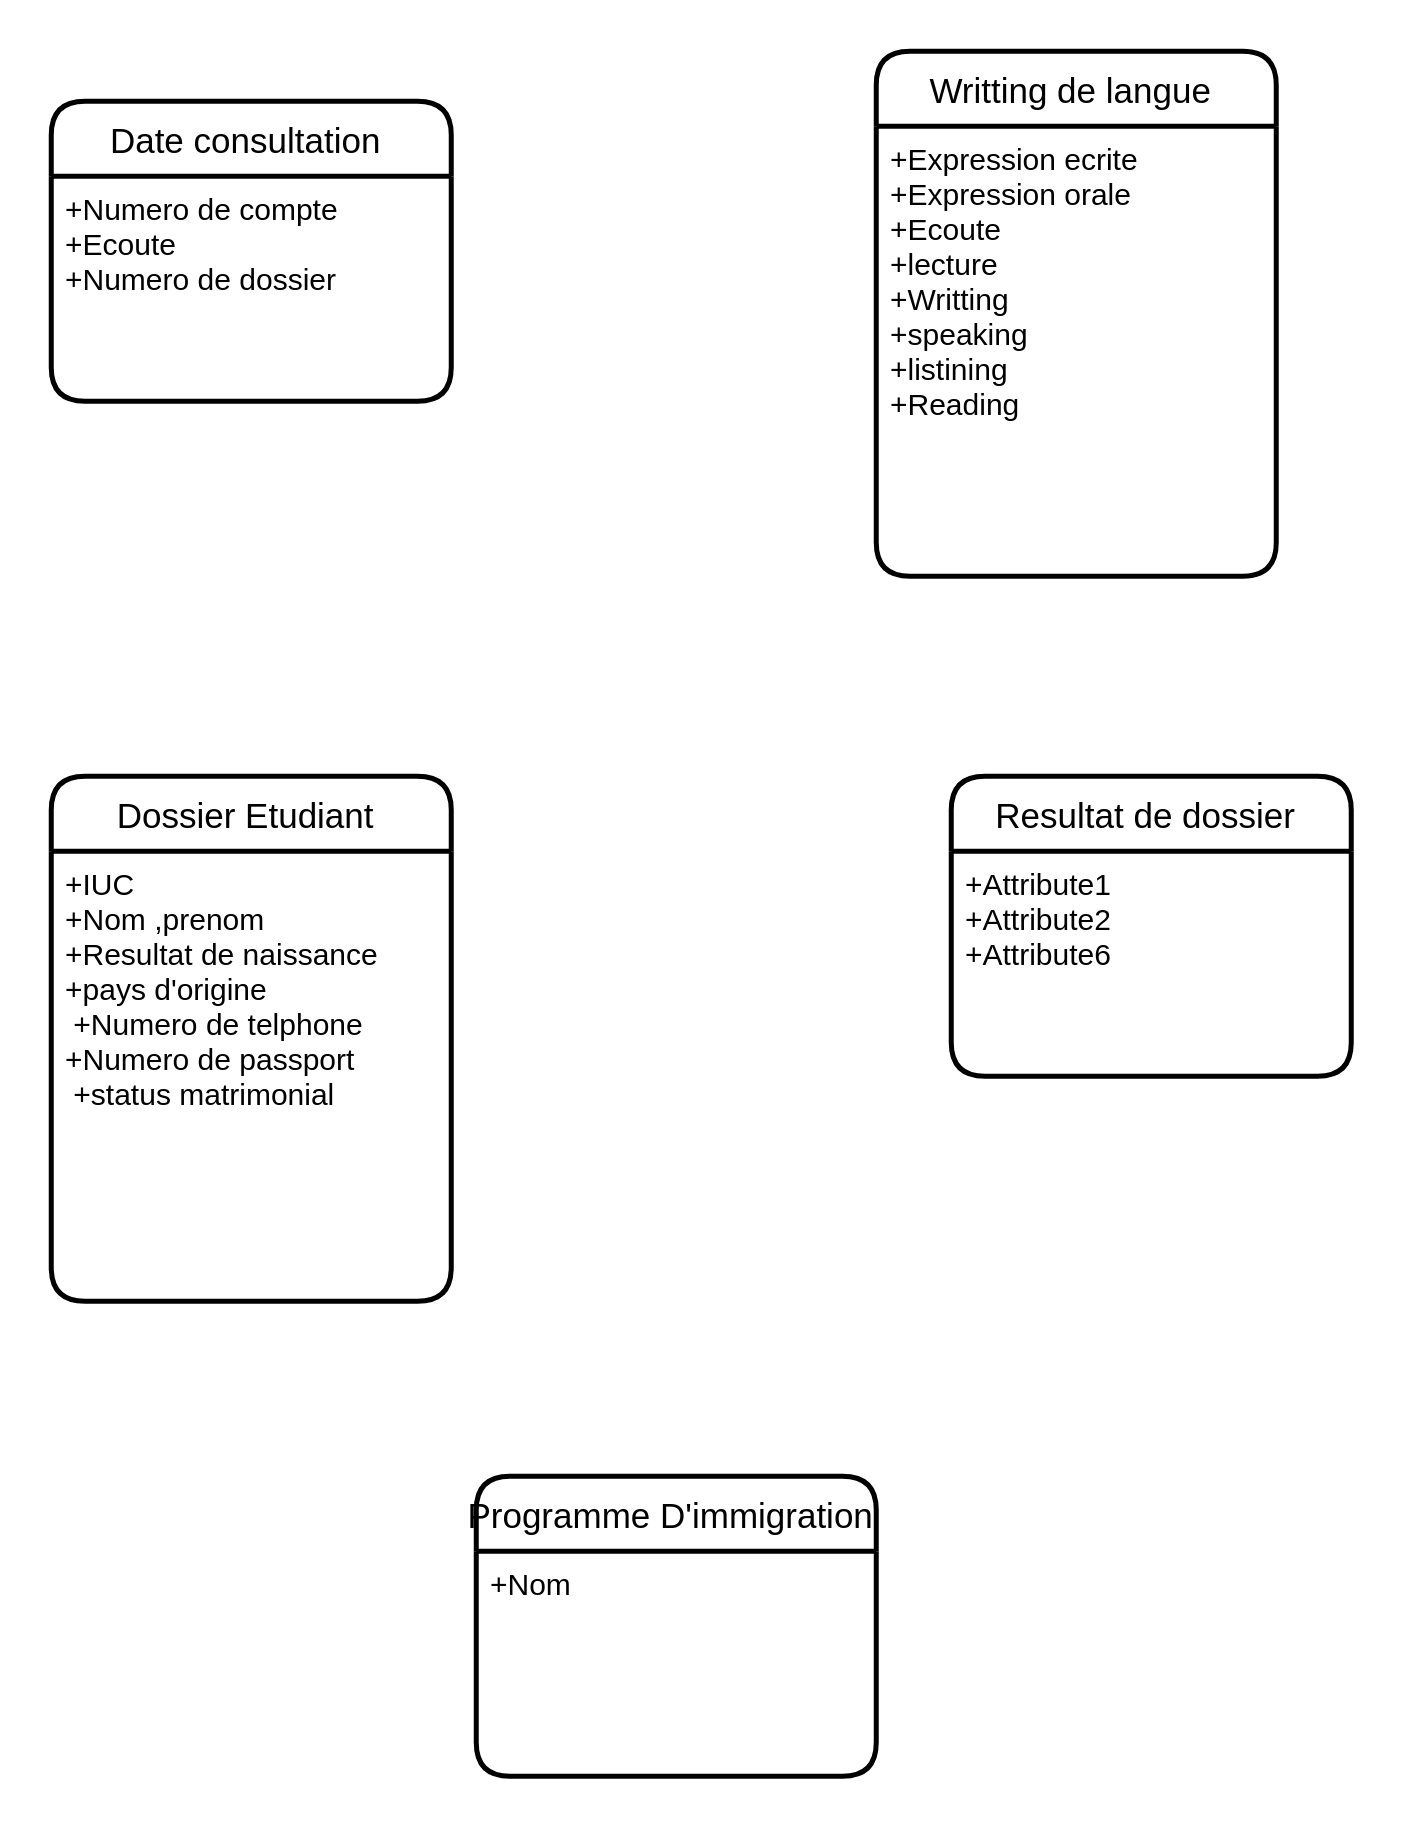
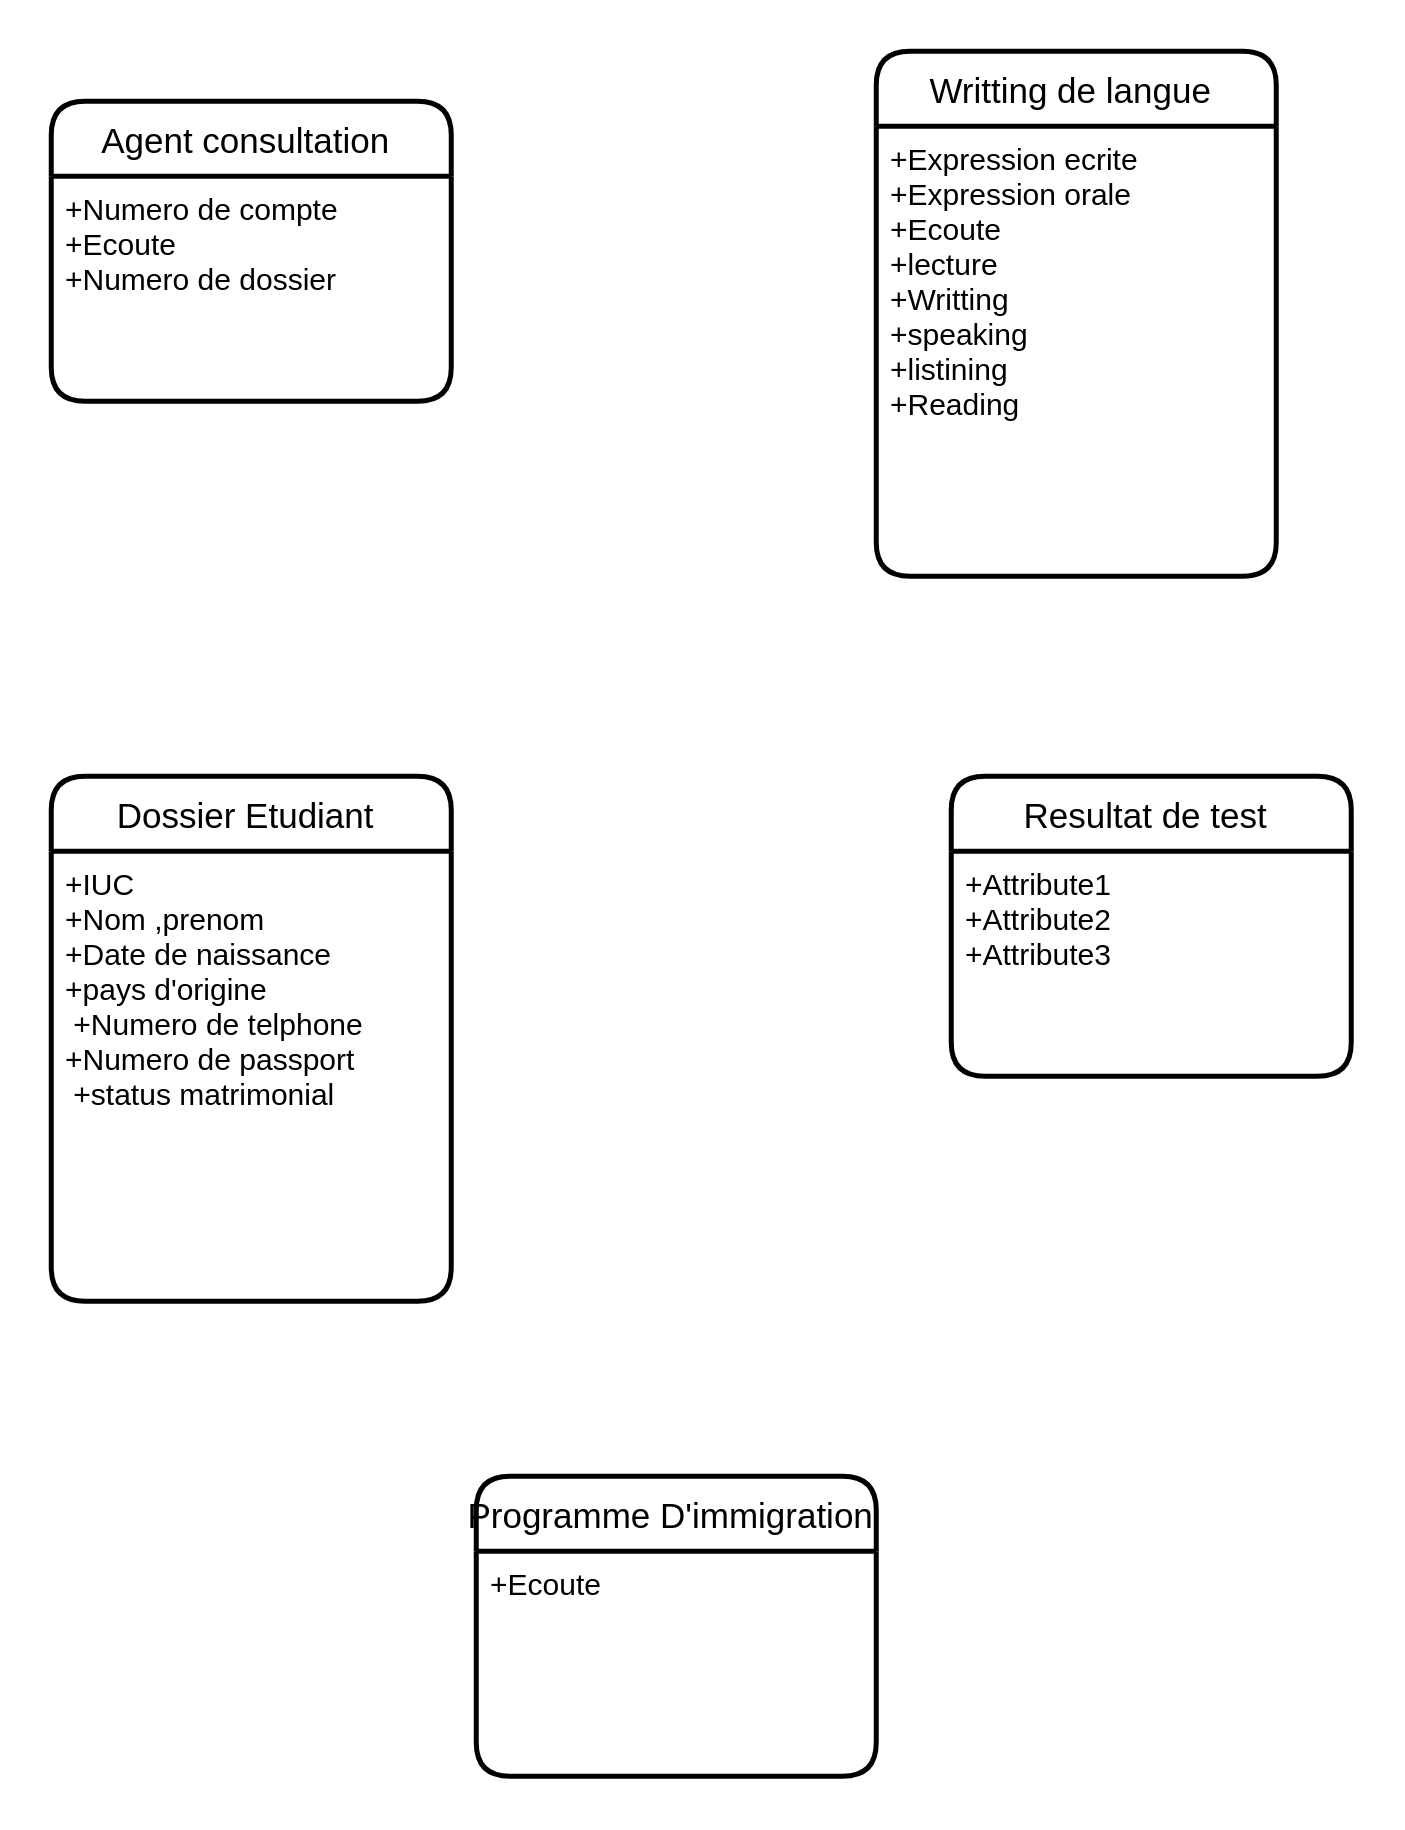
(250, 141) -> (250, 141)
(1150, 816) -> (1150, 816)
(99, 885) -> (99, 885)
(1054, 885) -> (1054, 885)
(524, 1585) -> (549, 1585)
